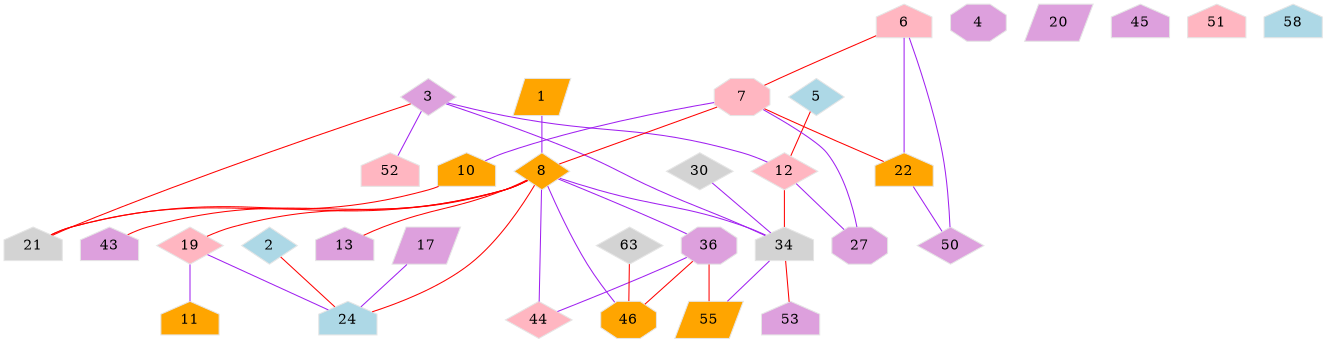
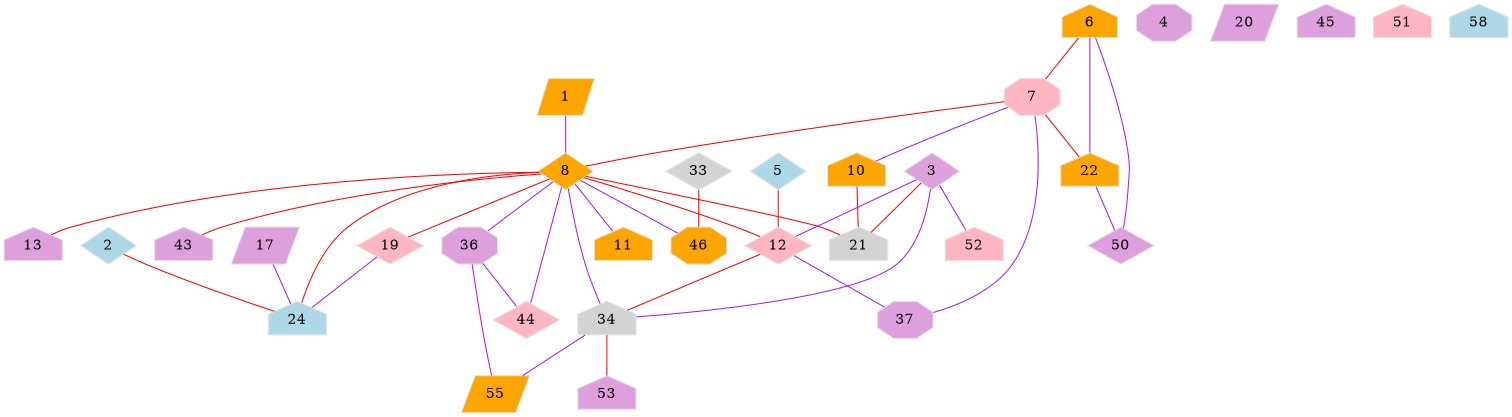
(904, 23) -> (1090, 23)
(700, 171) -> none
none -> (673, 205)
(630, 246) -> (699, 171)
(860, 246) -> (905, 320)
(190, 283) -> (594, 208)
(669, 283) -> none
(709, 283) -> (481, 320)
